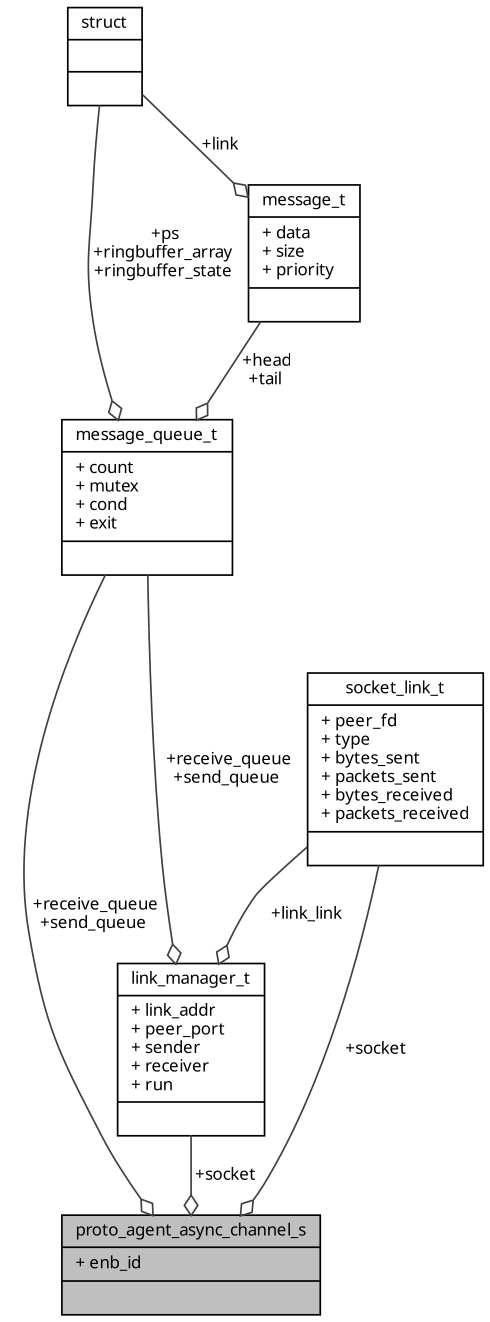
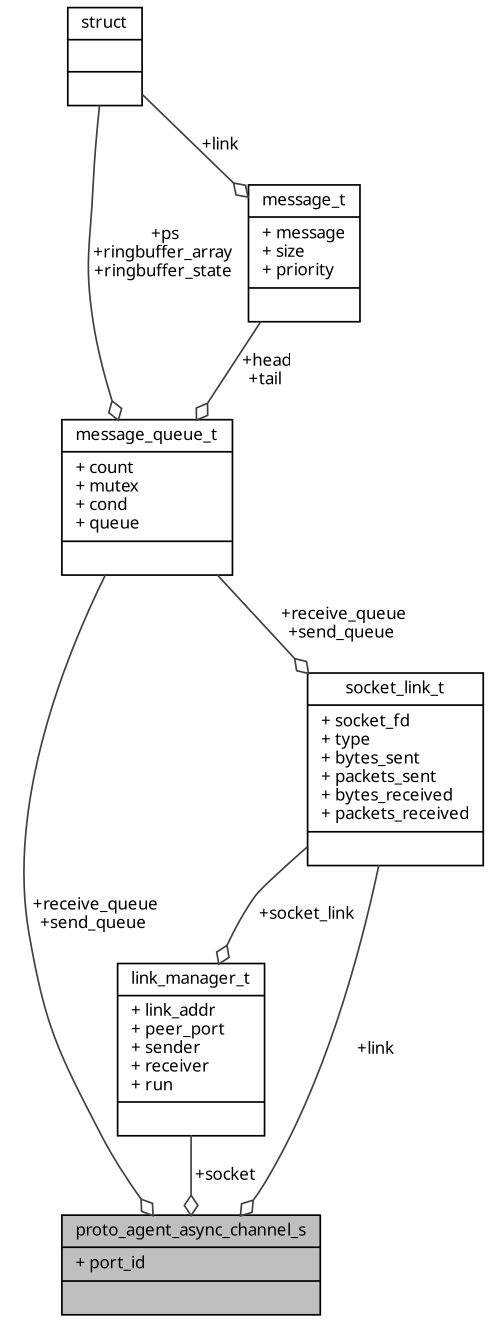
(287, 233) -> (304, 233)
(97, 524) -> (108, 524)
(360, 721) -> (366, 721)
(154, 760) -> (256, 616)
(305, 915) -> (305, 915)
(374, 1050) -> (374, 1050)
(109, 1263) -> (111, 1263)
